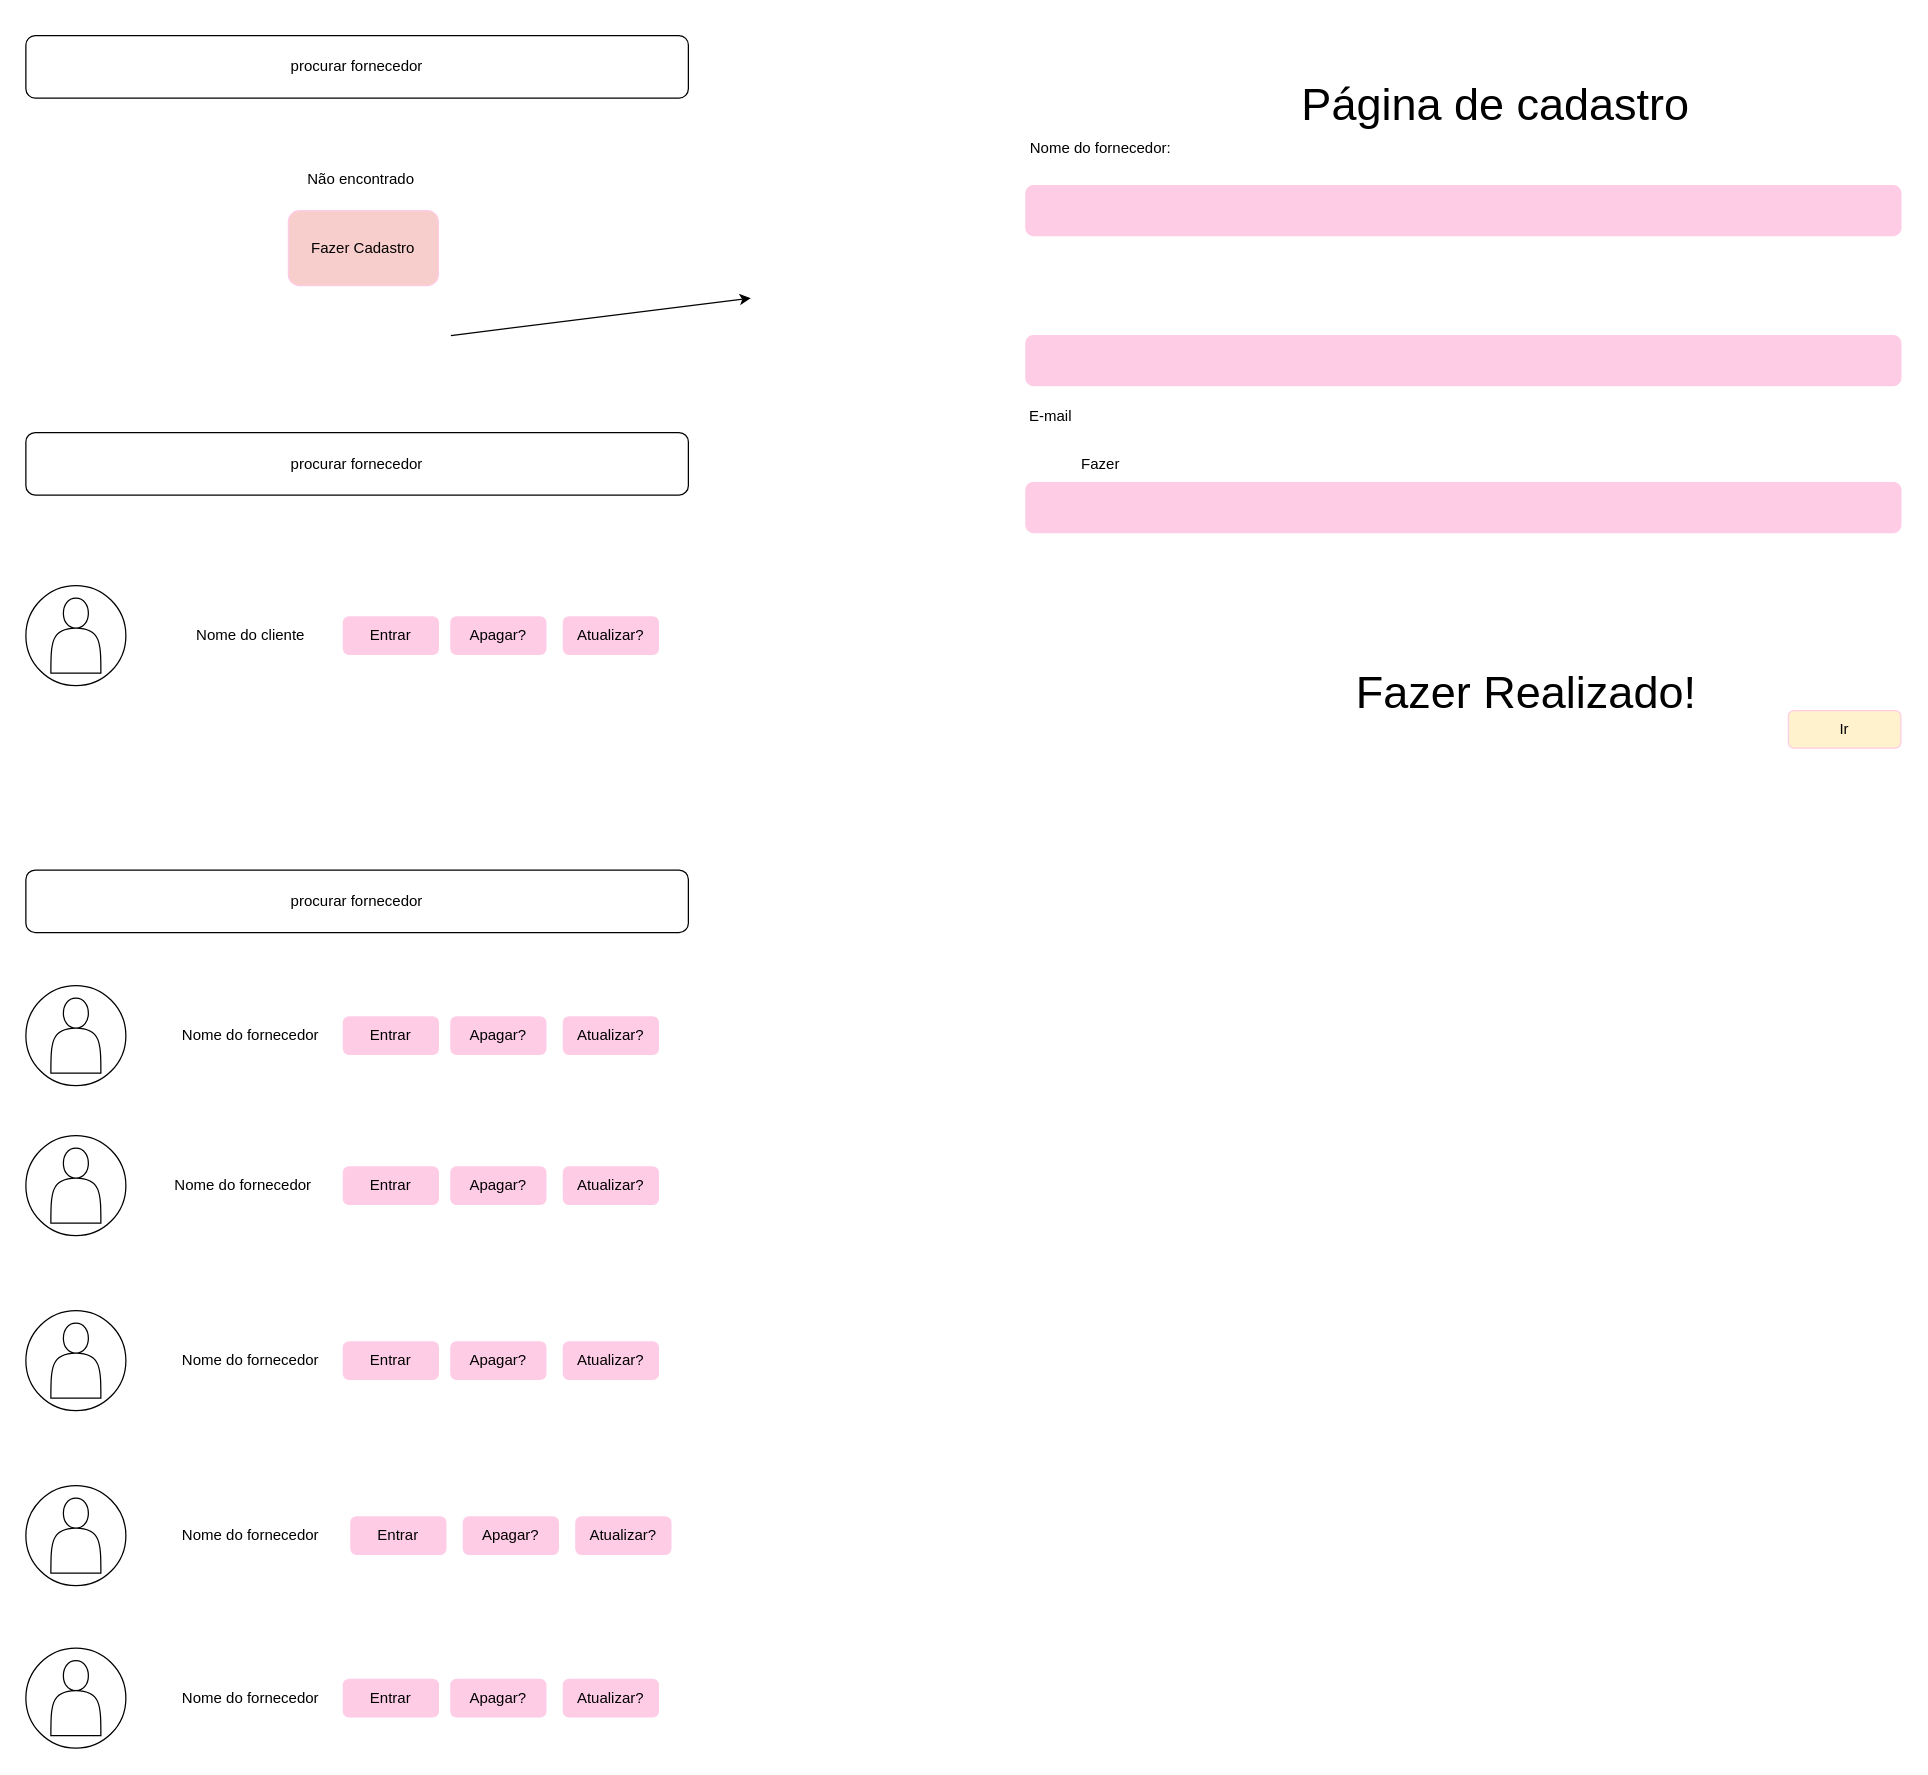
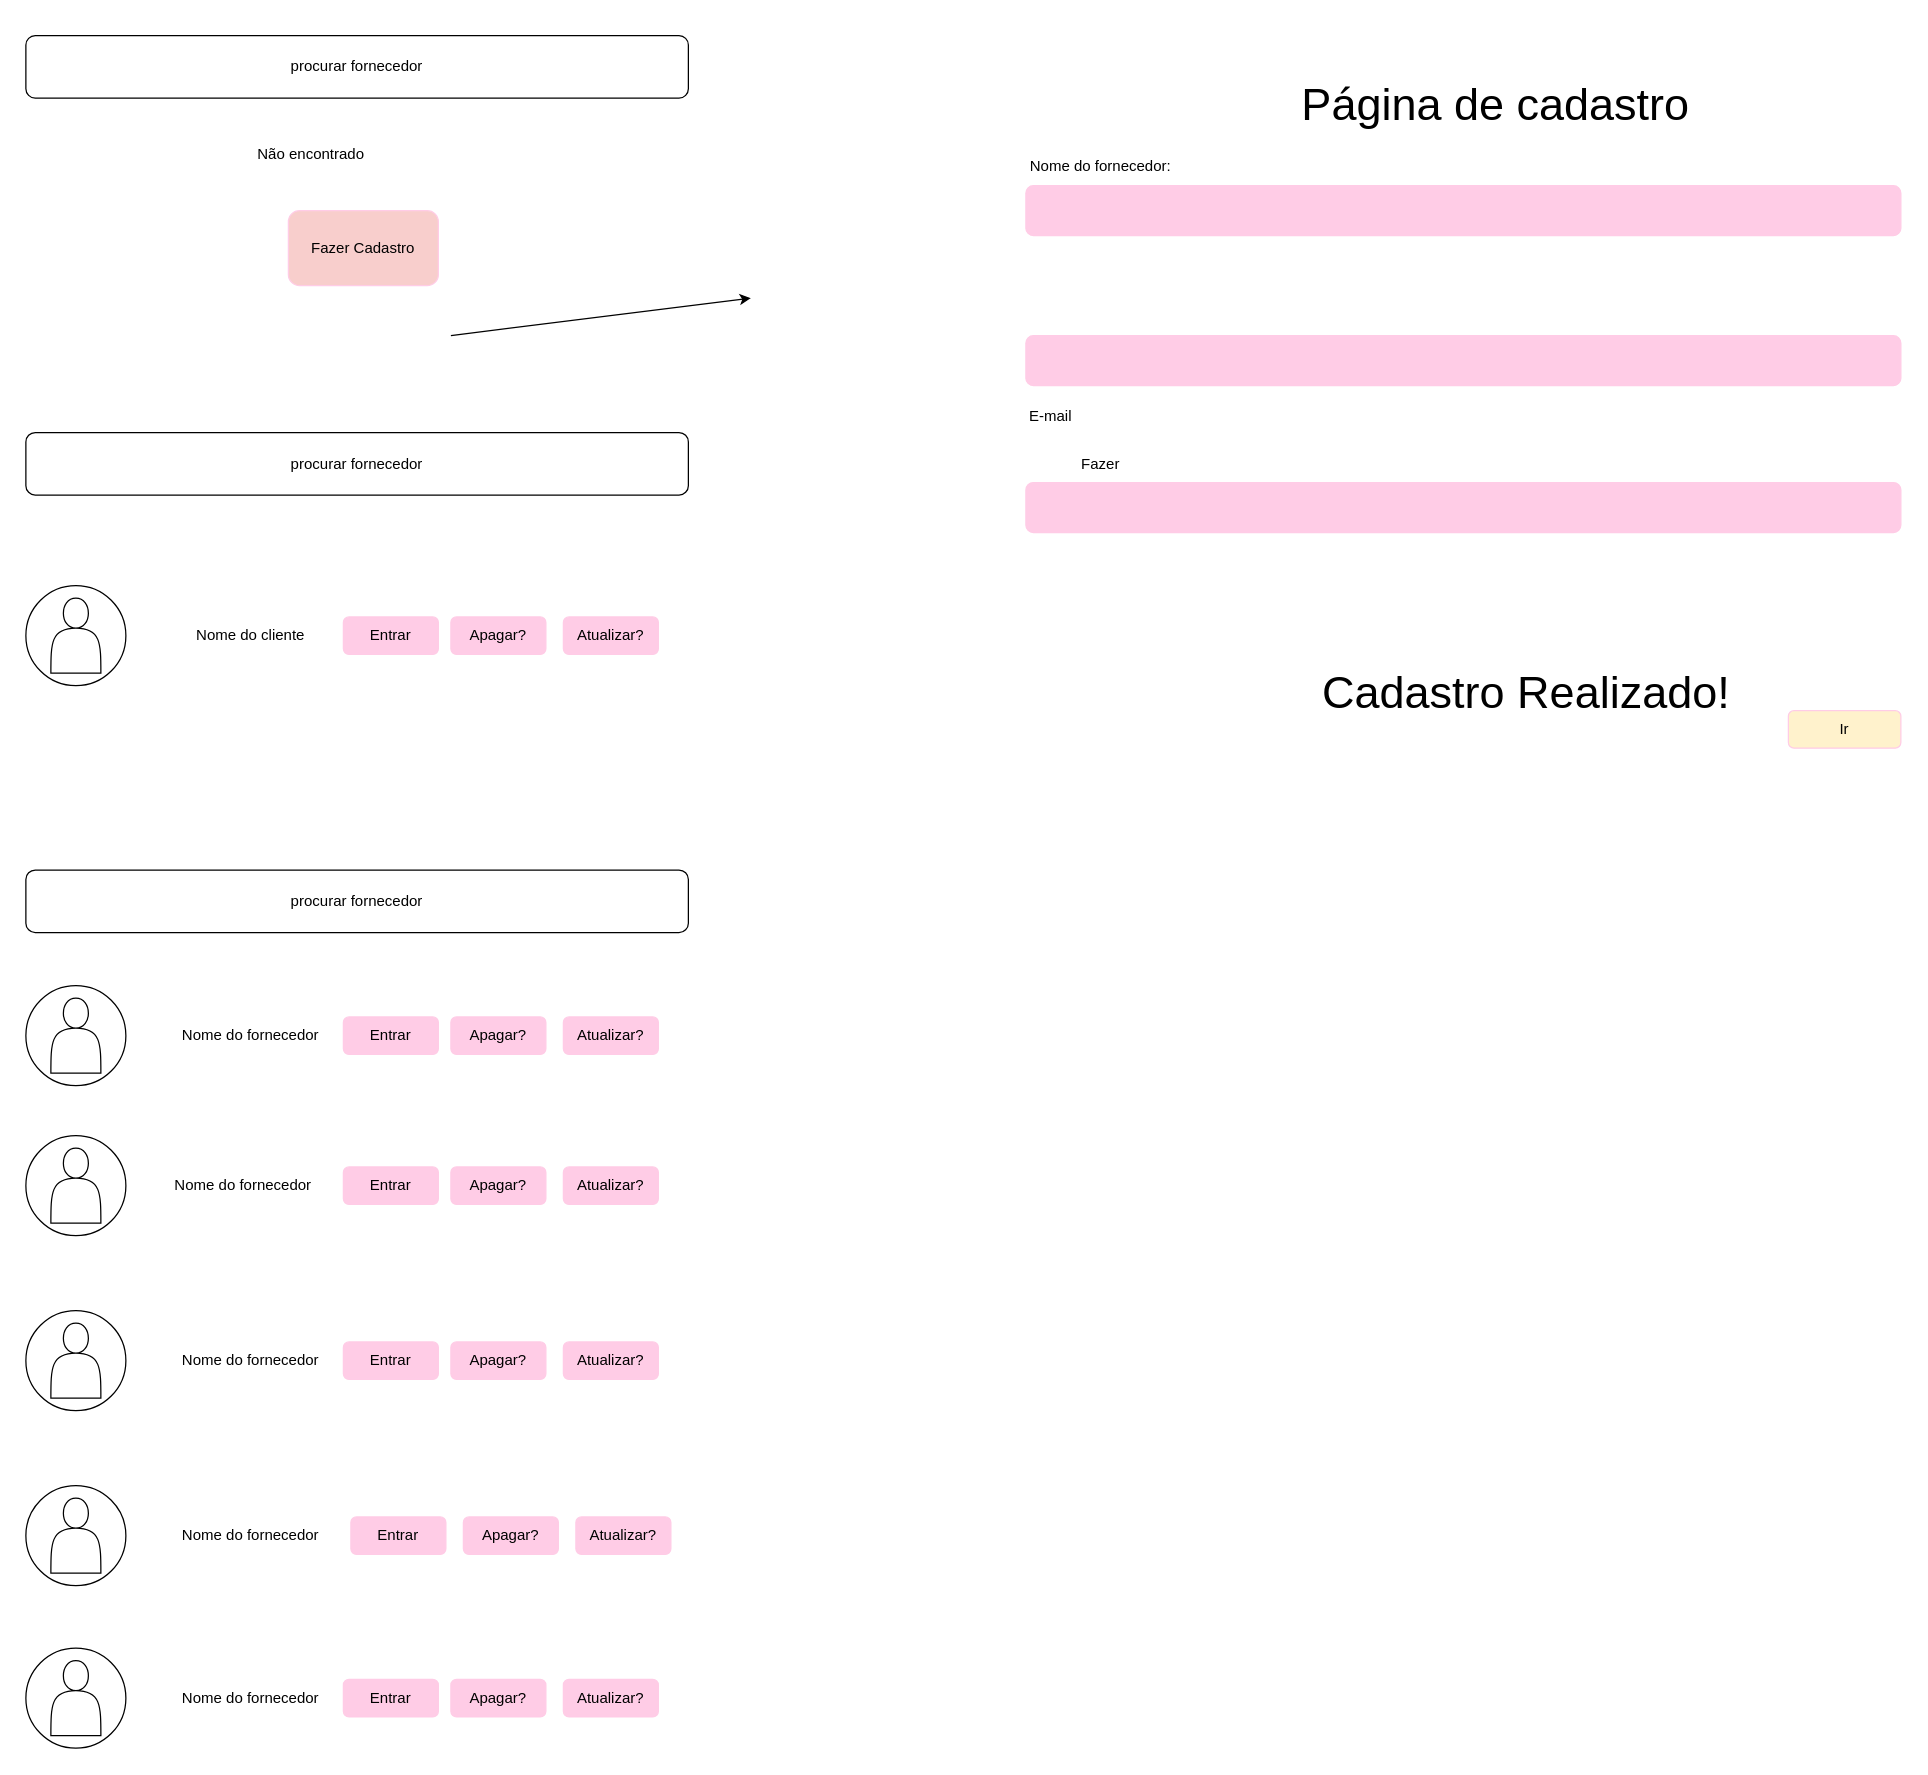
(1101, 148) -> (1101, 167)
(363, 179) -> (313, 154)
(1526, 692) -> (1526, 692)
